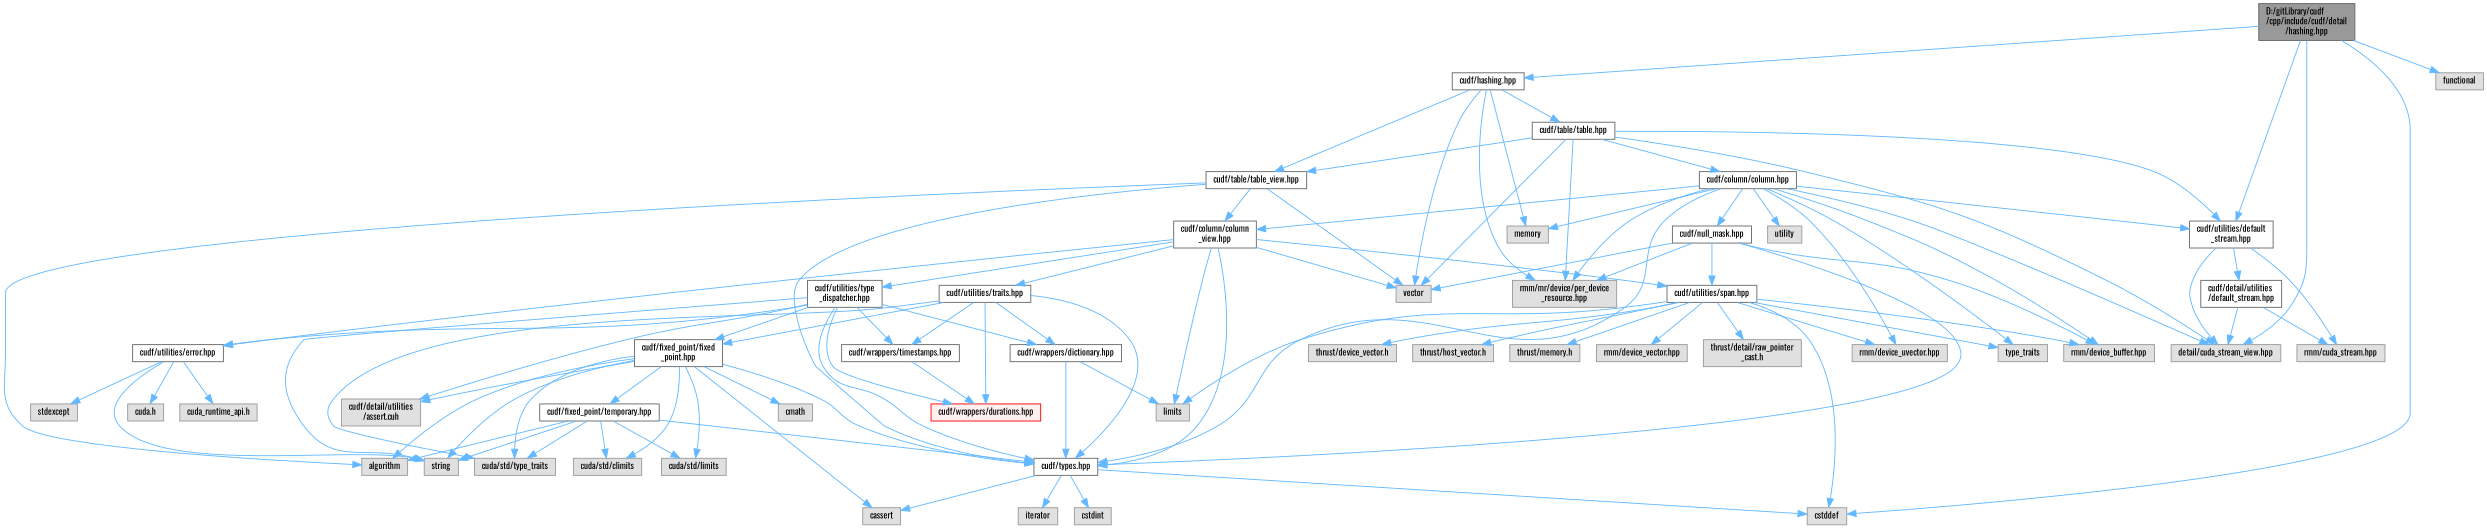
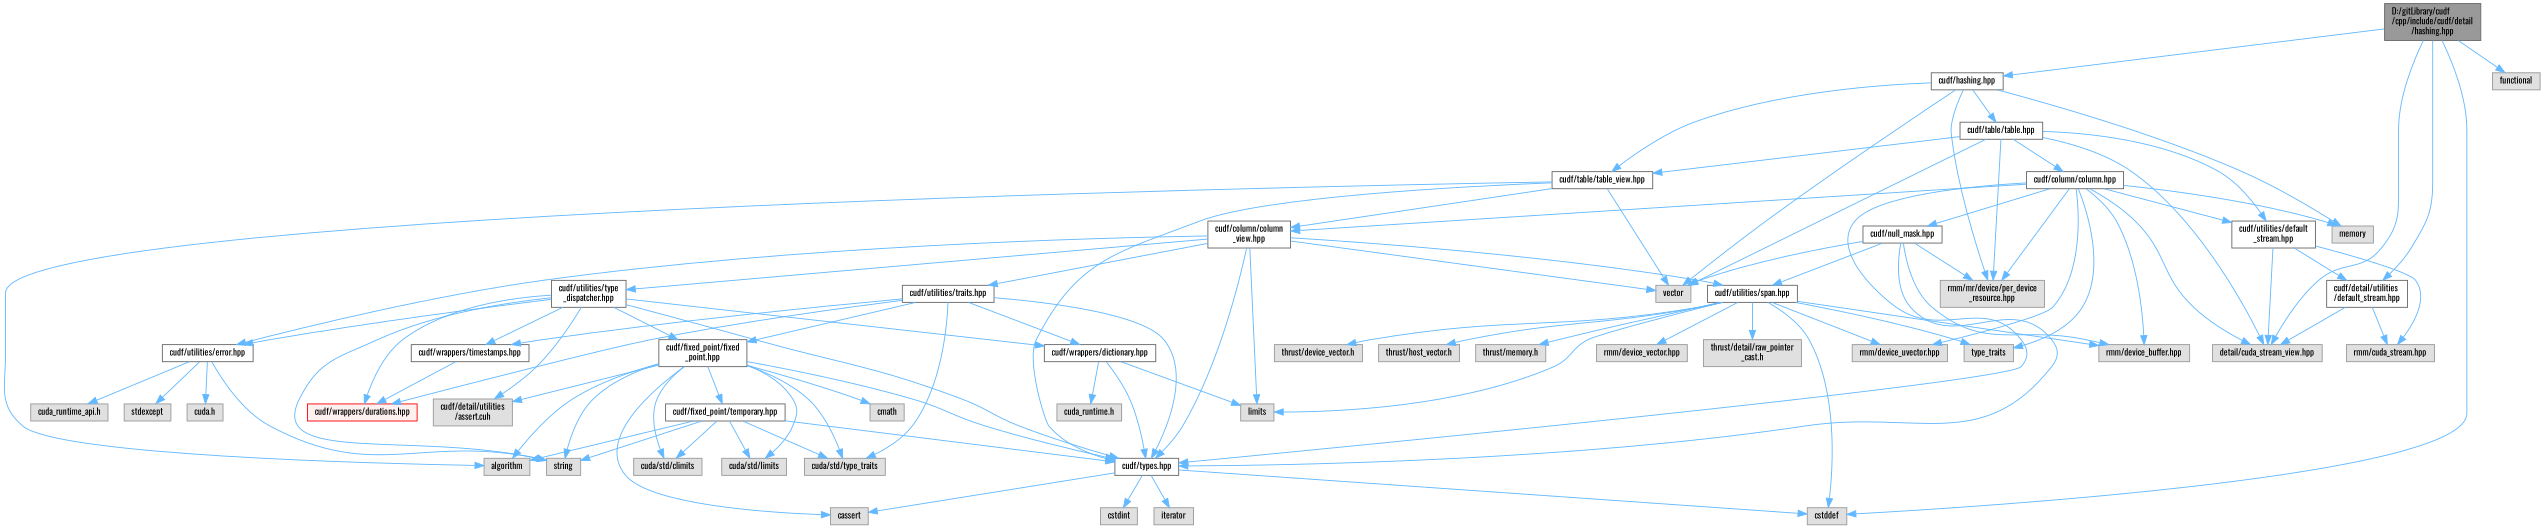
(2270, 126) -> (2433, 164)
(1785, 235) -> none
none -> (1089, 412)
